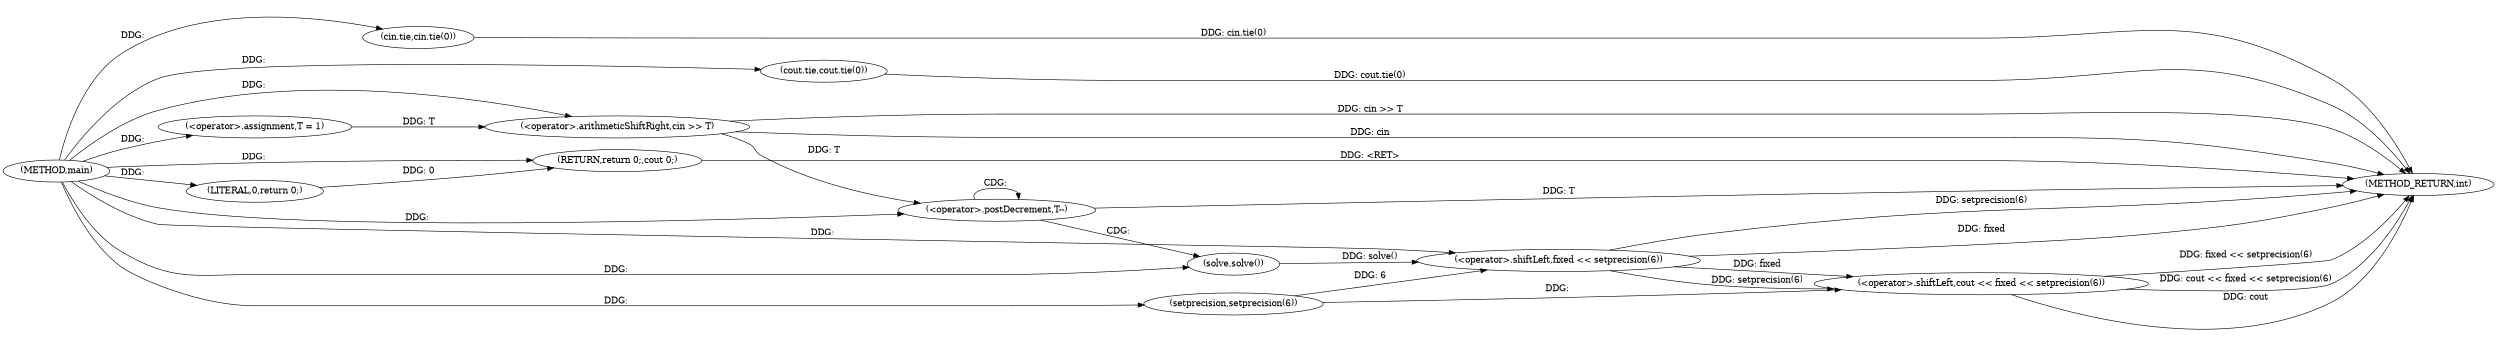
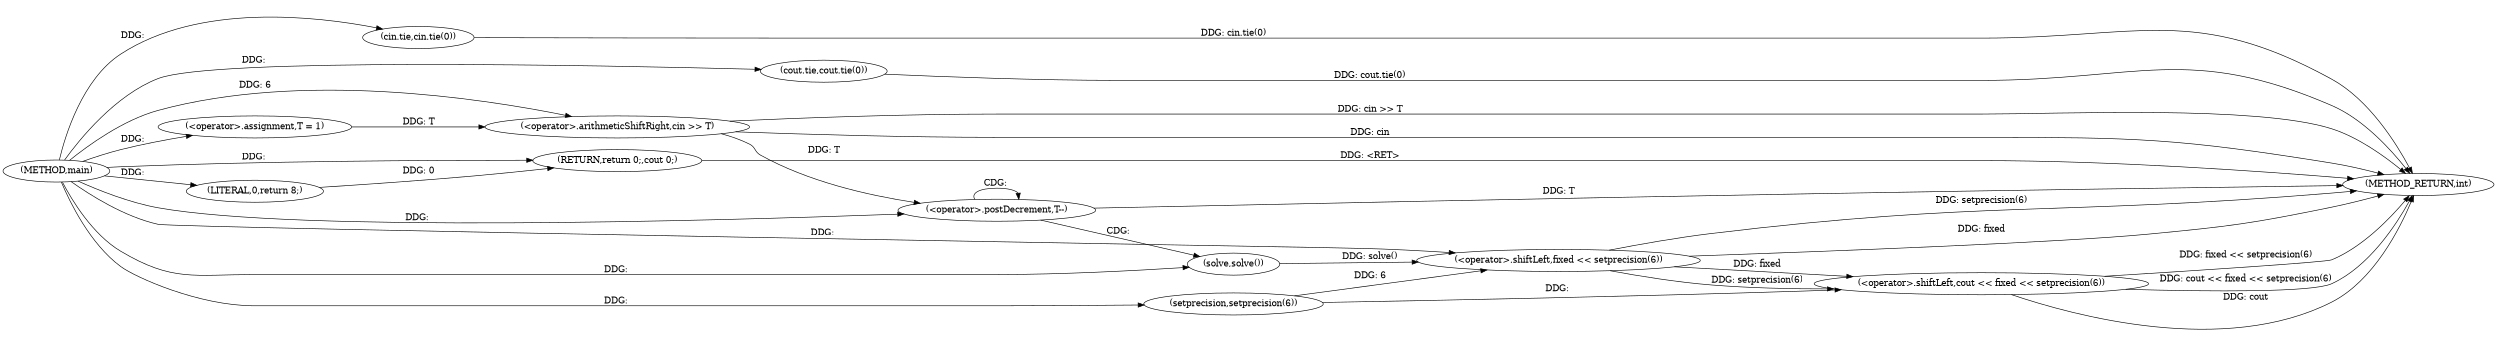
(255, 86) -> (255, 86)
(255, 191) -> (255, 191)
